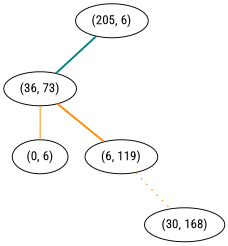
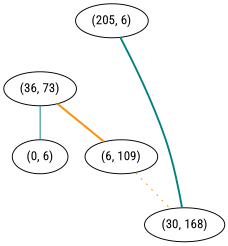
(76, 55) -> (158, 120)
(40, 123) -> (40, 123)
(121, 157) -> (121, 157)
